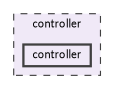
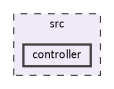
(57, 25) -> (57, 25)
